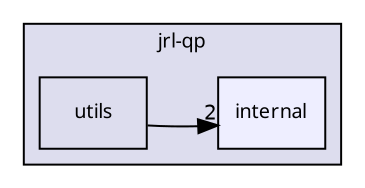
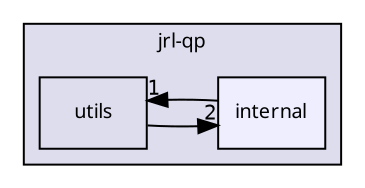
none -> (193, 100)
